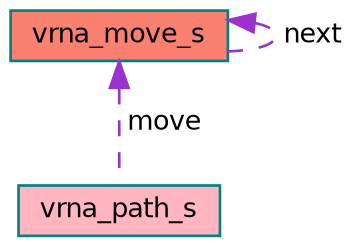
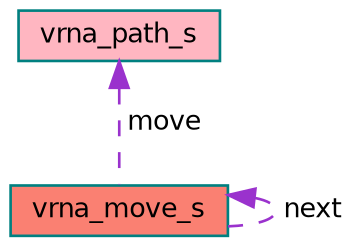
(119, 136) -> (119, 136)
